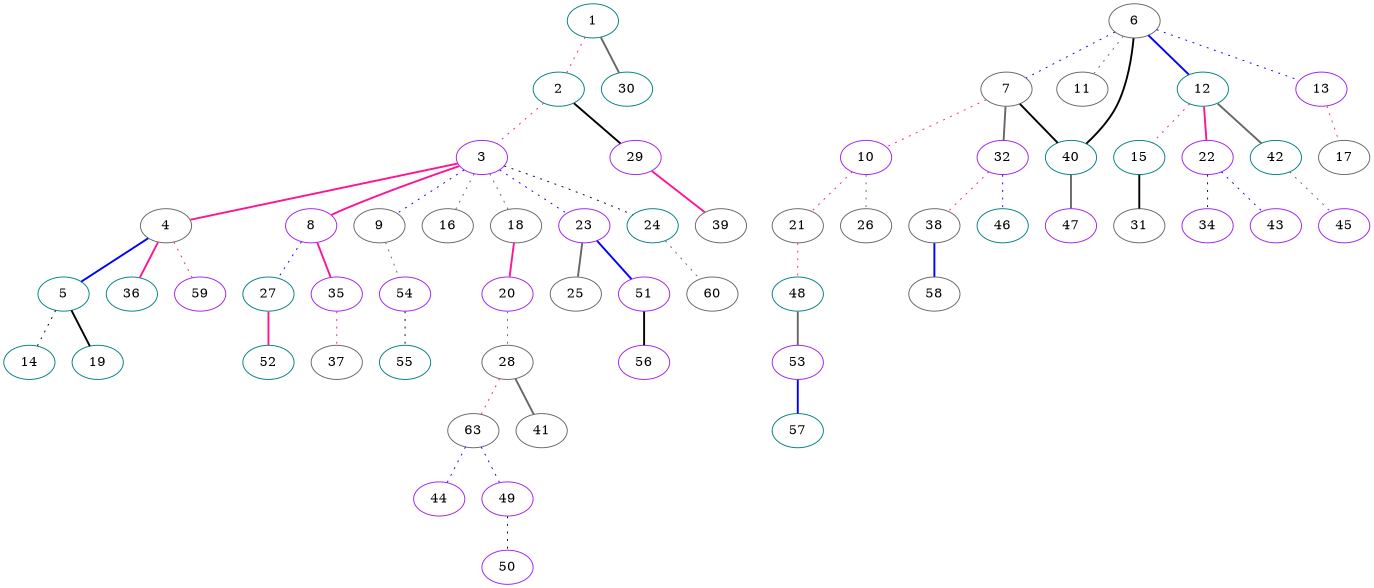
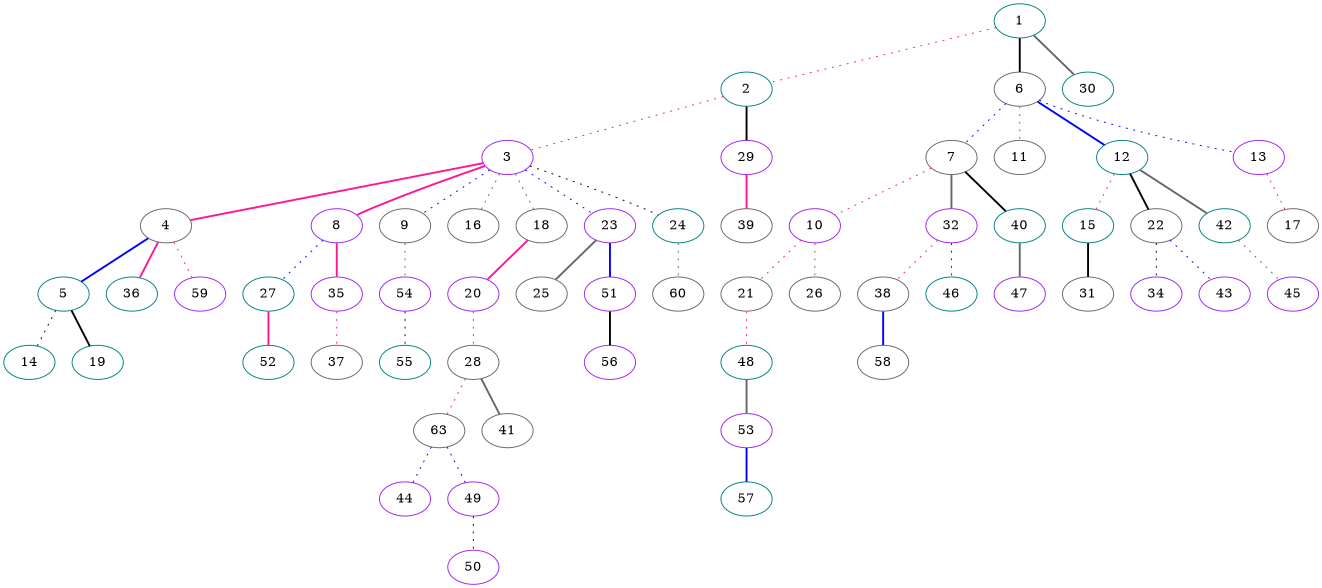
(1121, 96) -> (1020, 55)
(1205, 123) -> (1139, 192)
(1208, 157) -> (1156, 226)
